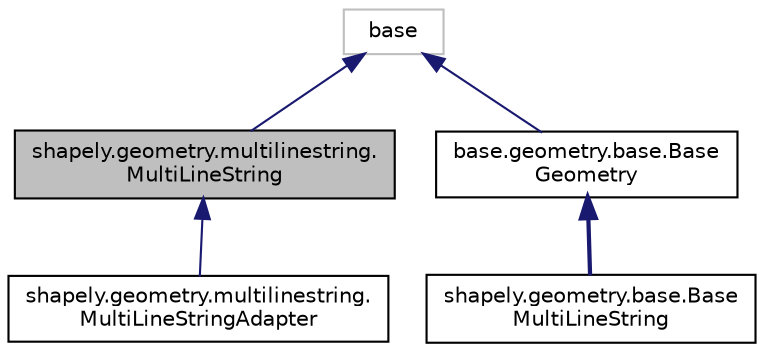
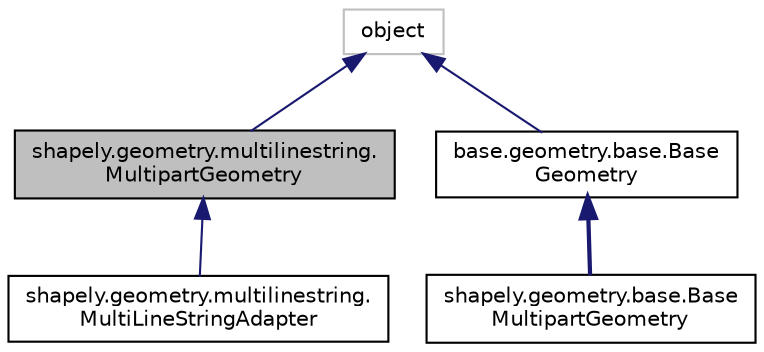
(394, 32) -> (394, 32)
(205, 164) -> (205, 164)
(591, 309) -> (591, 309)
